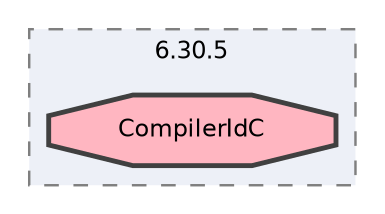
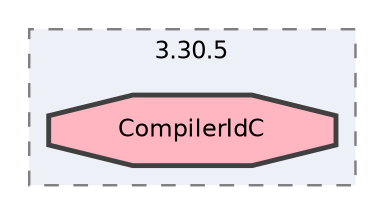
(192, 52) -> (192, 52)
